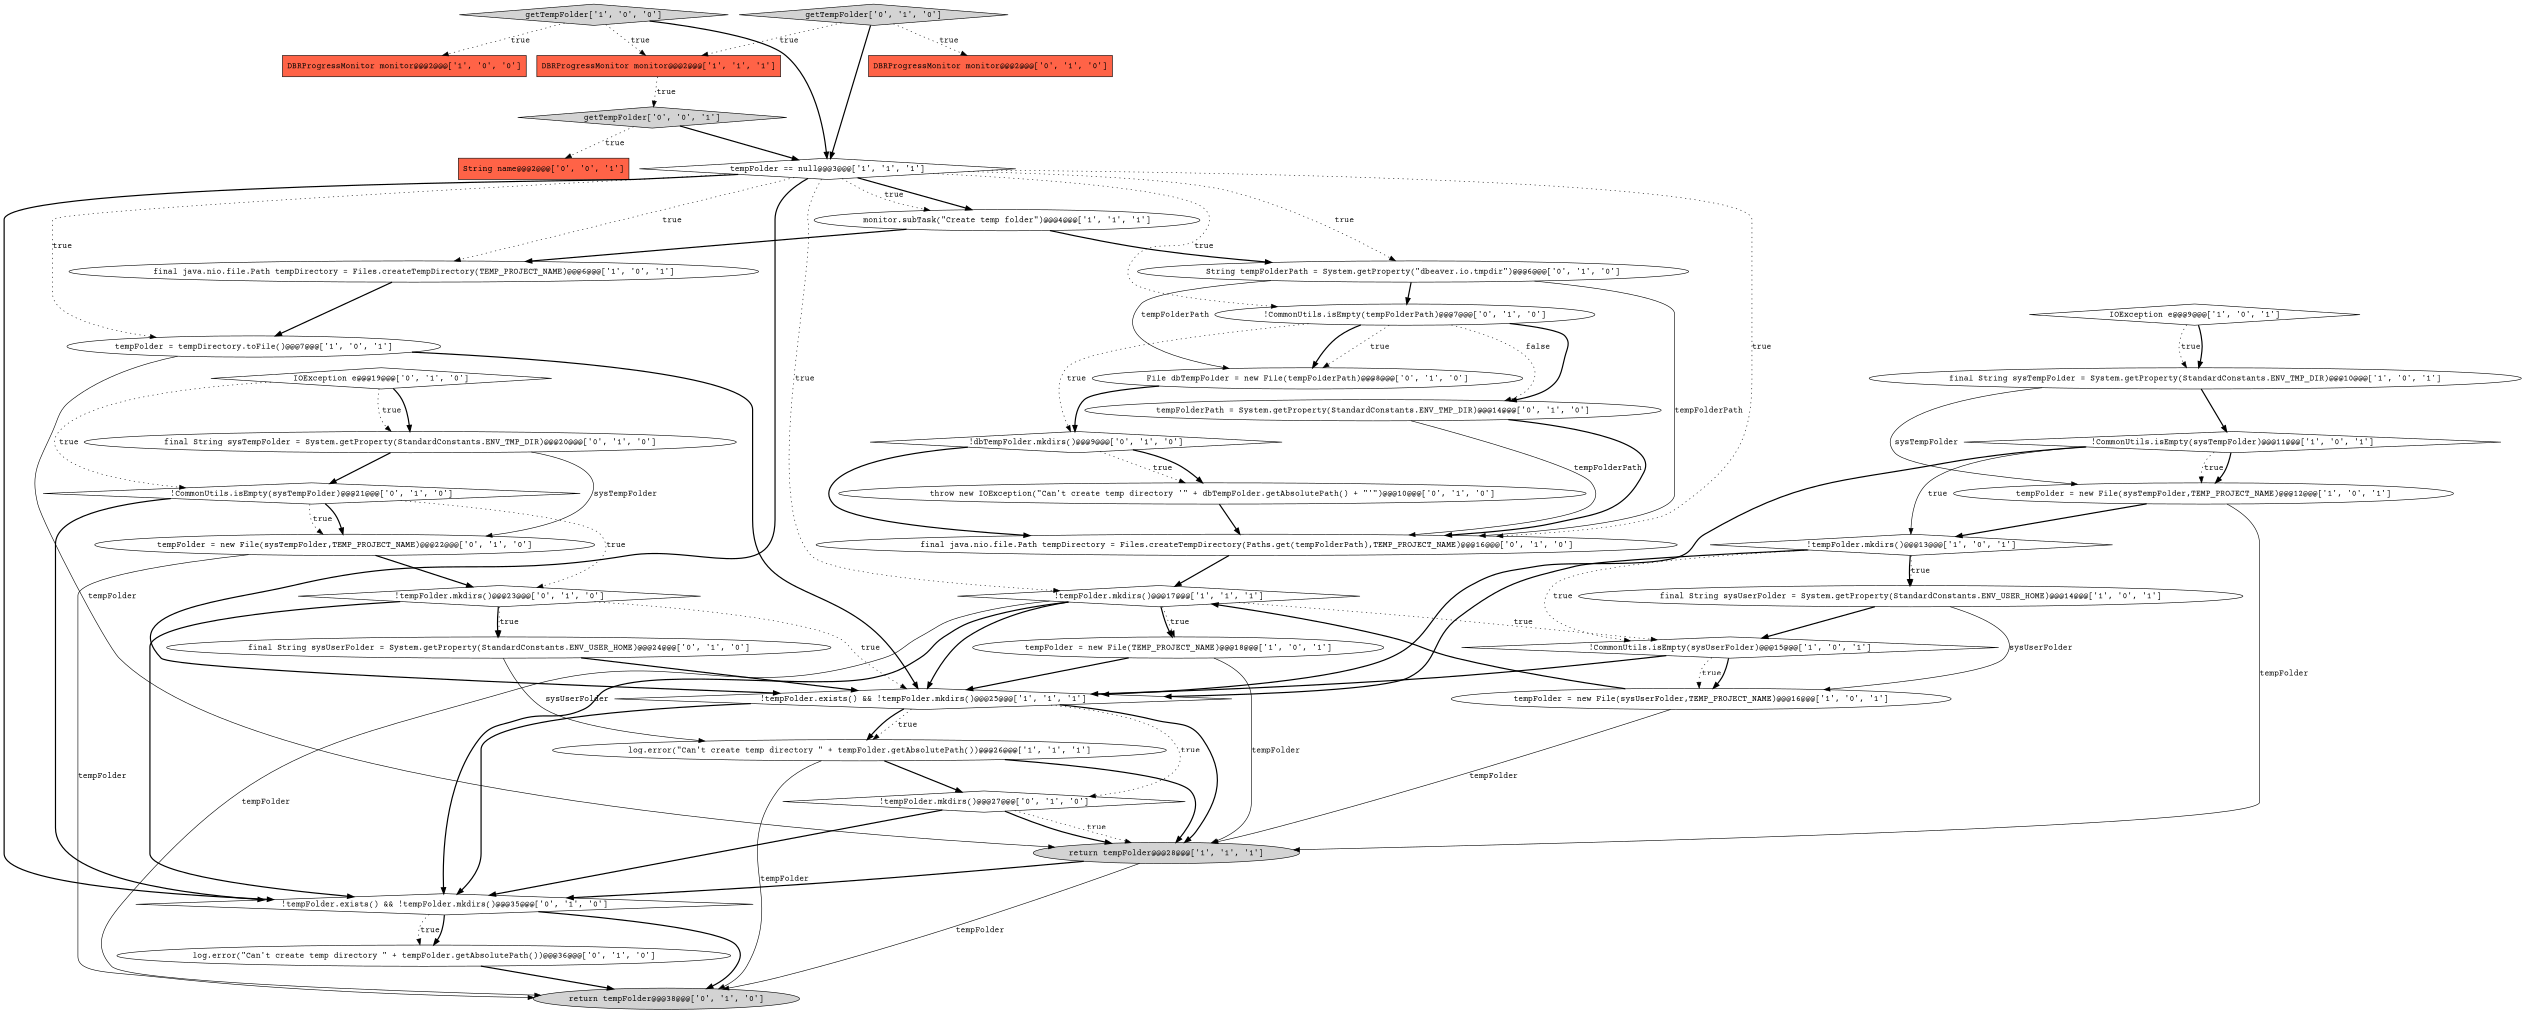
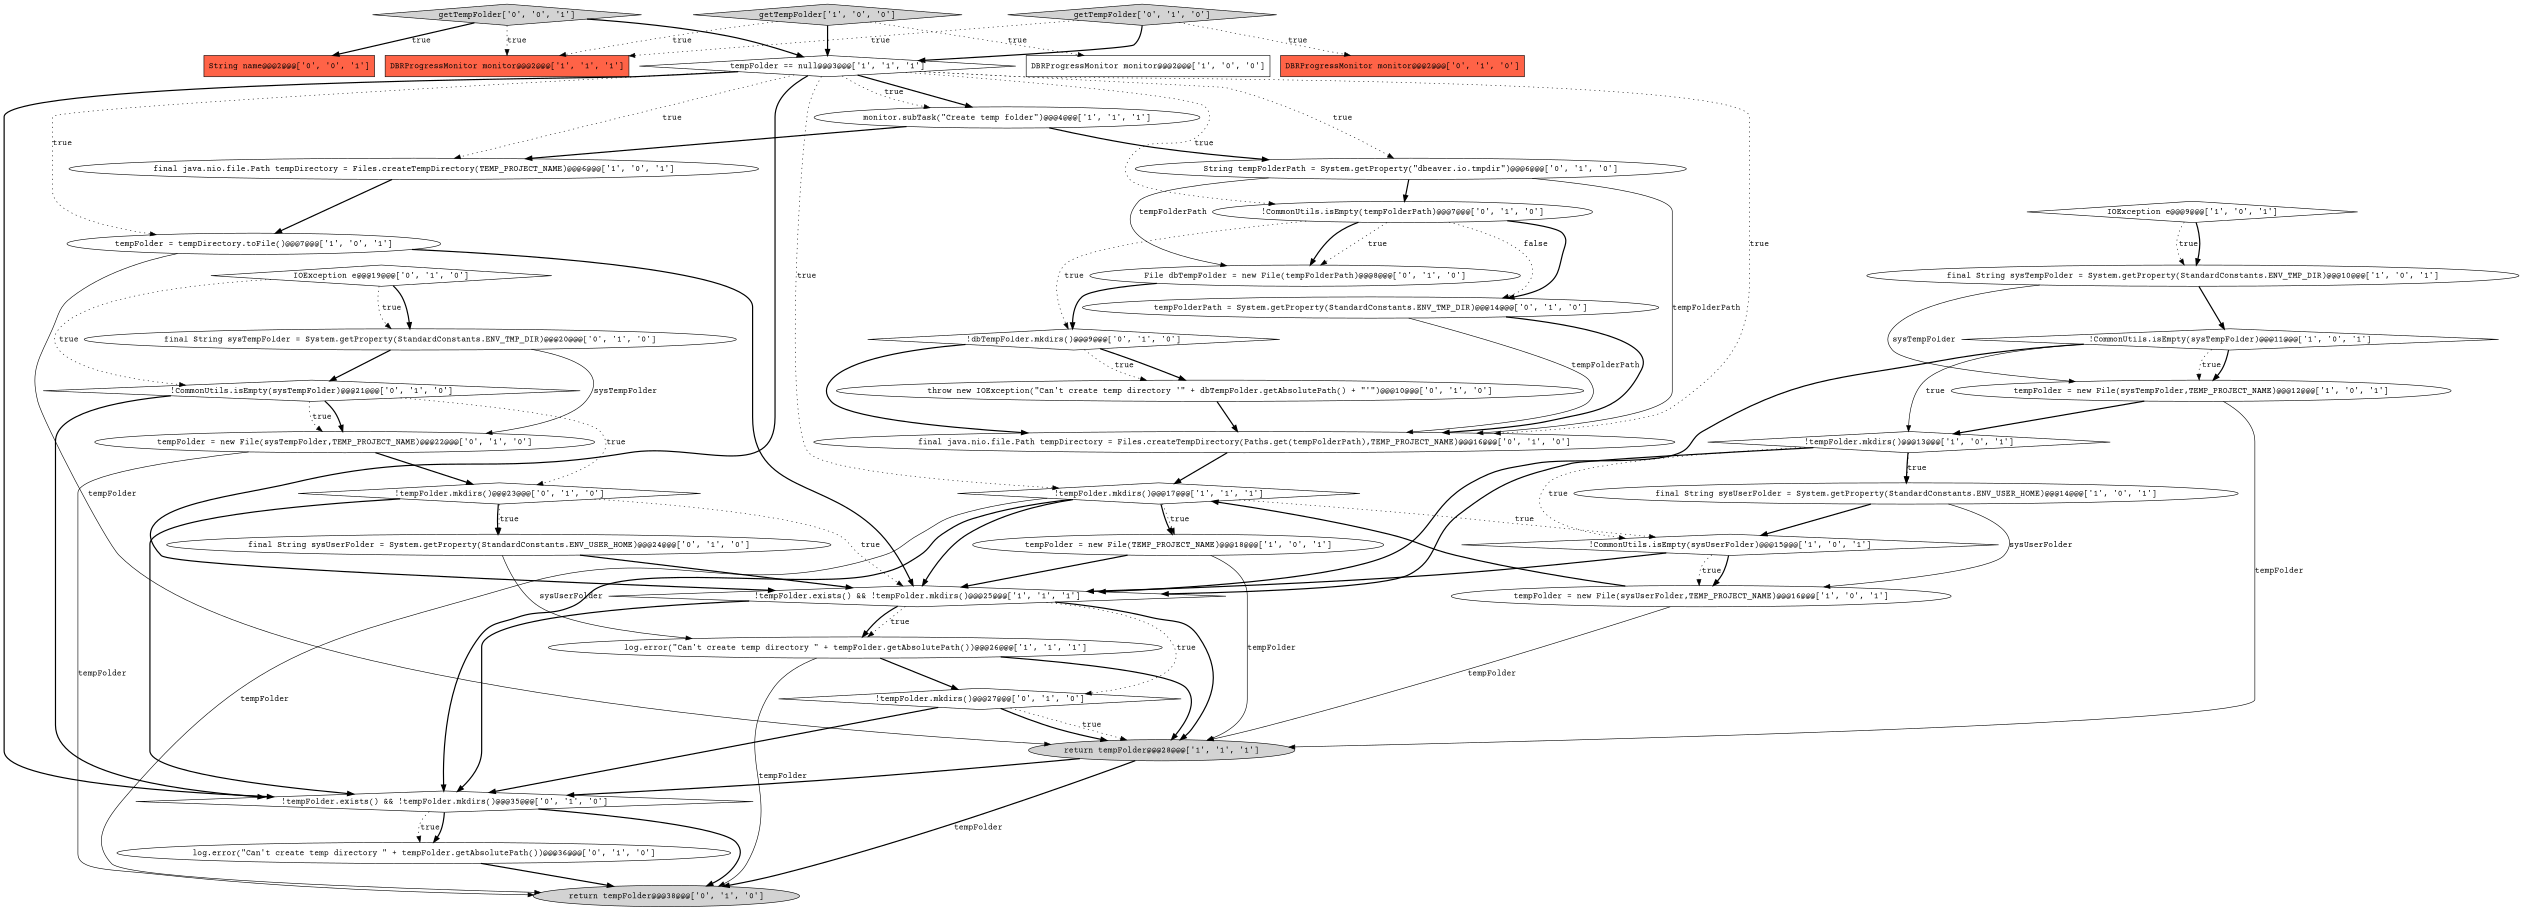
(404, 66) -> (1148, 66)
(656, 89) -> (507, 37)
(602, 141) -> (407, 38)
(936, 932) -> (934, 830)
